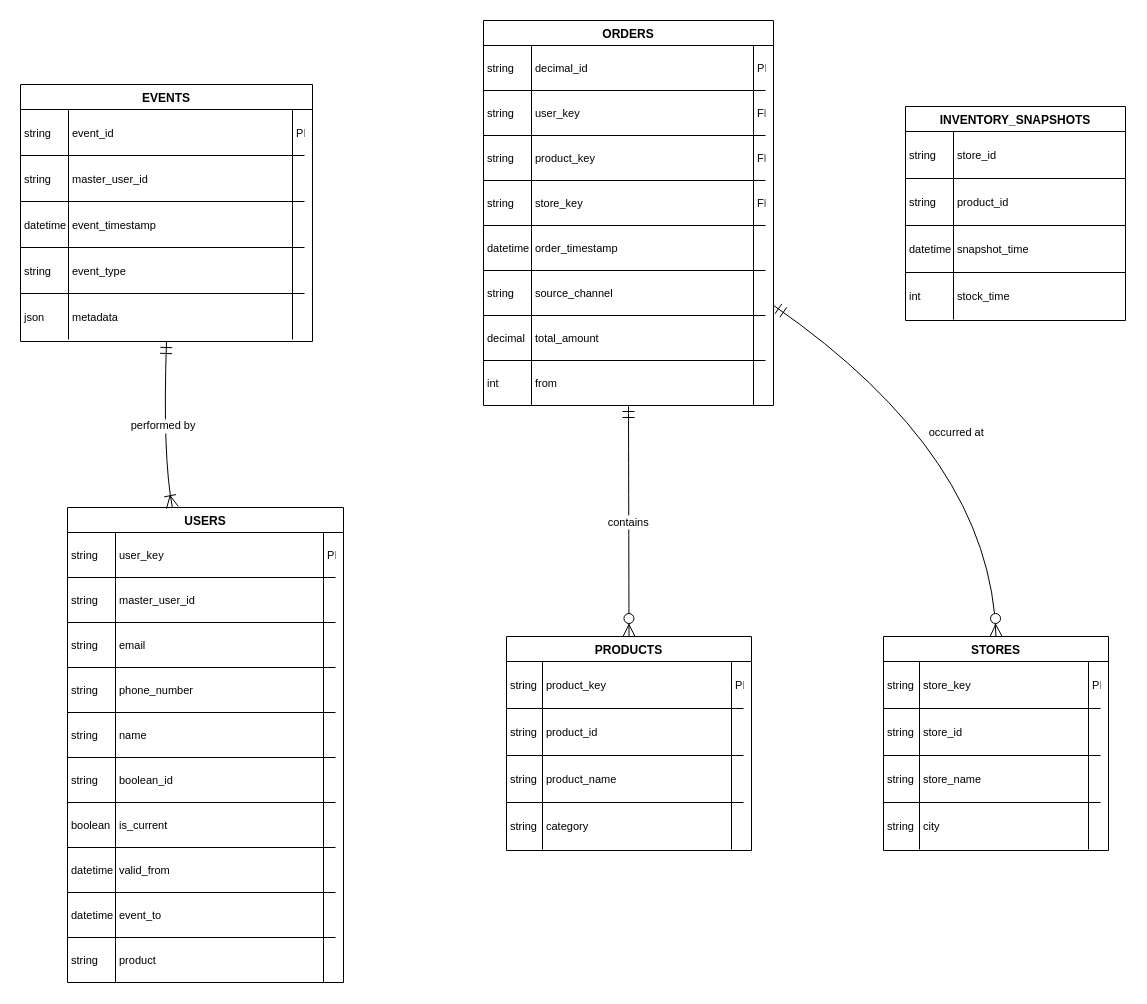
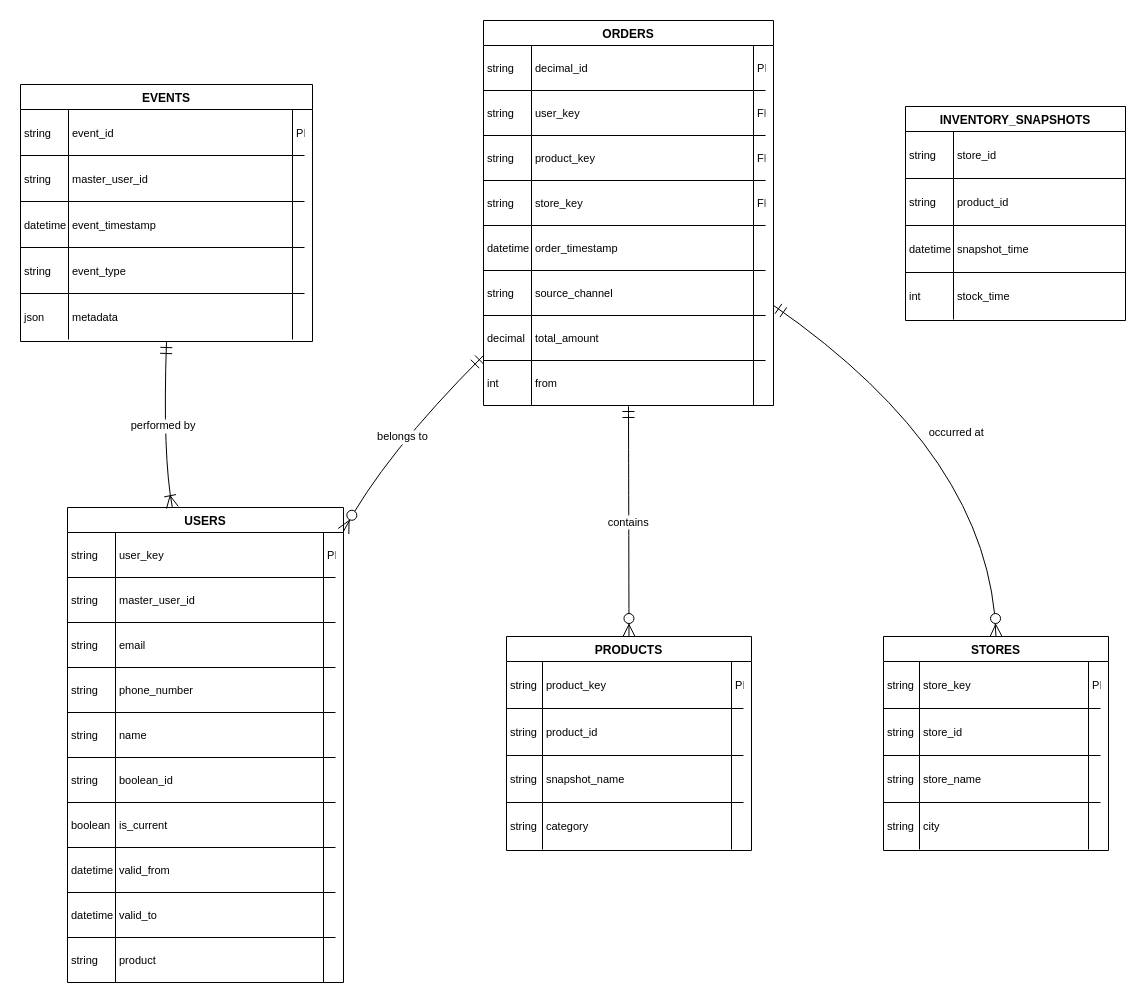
none -> (407, 439)
(583, 779) -> (586, 779)
(144, 915) -> (141, 915)
